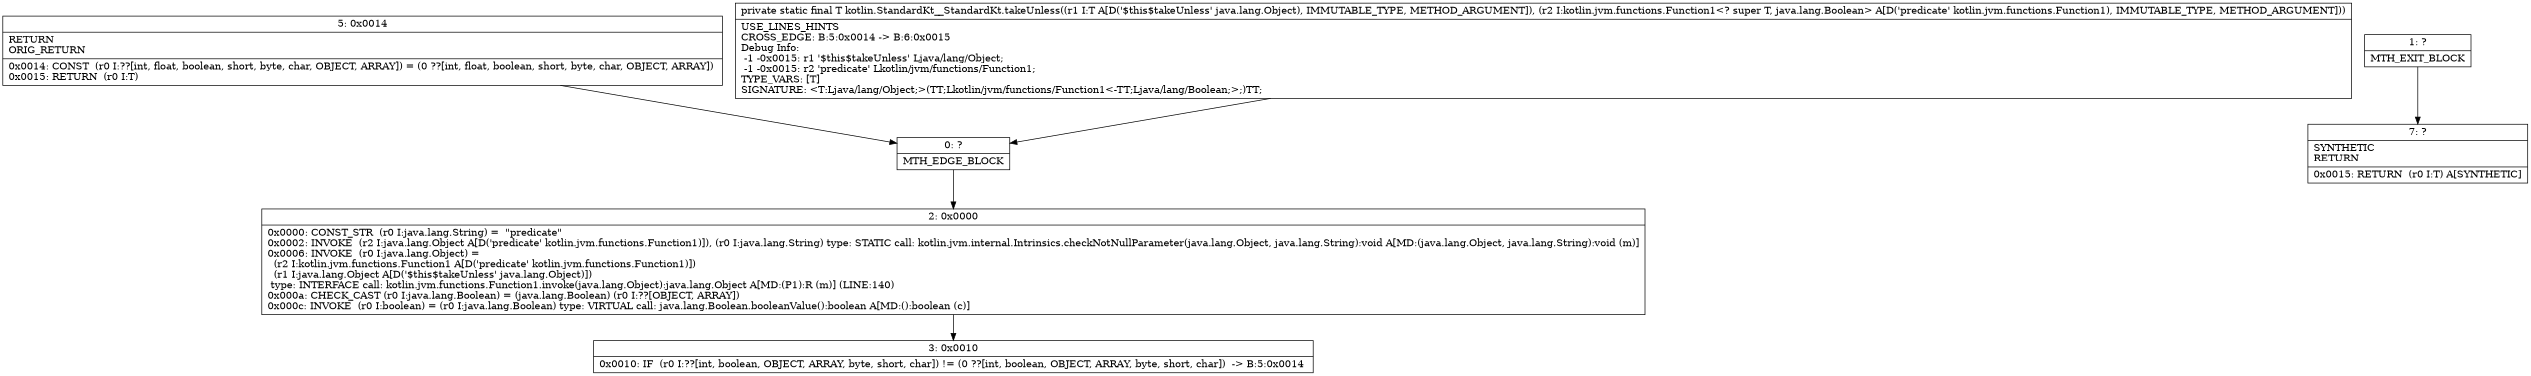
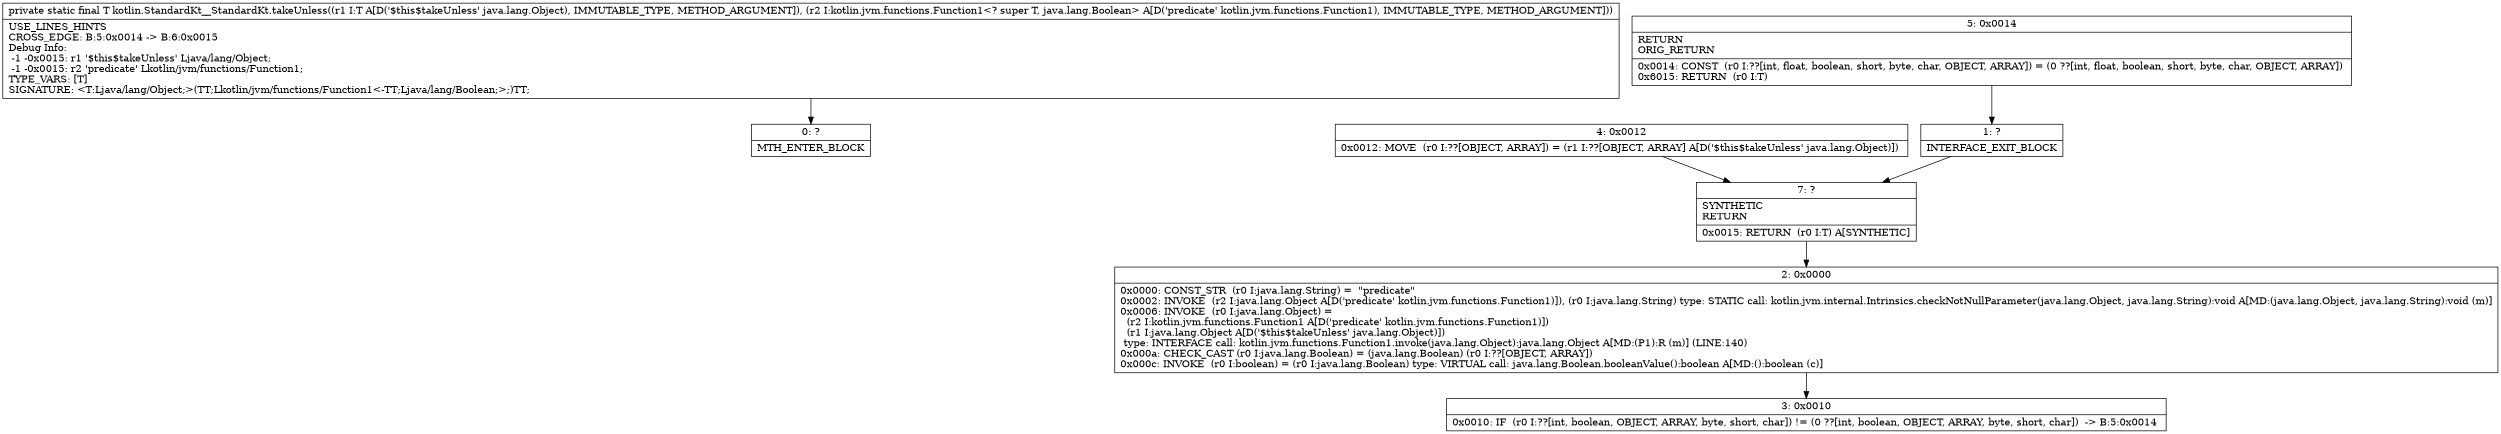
(2418, 58) -> (1992, 148)
(75, 77) -> (1704, 77)
(725, 114) -> (1992, 101)
none -> (1622, 140)
(953, 161) -> (811, 148)
(953, 186) -> (1806, 251)
